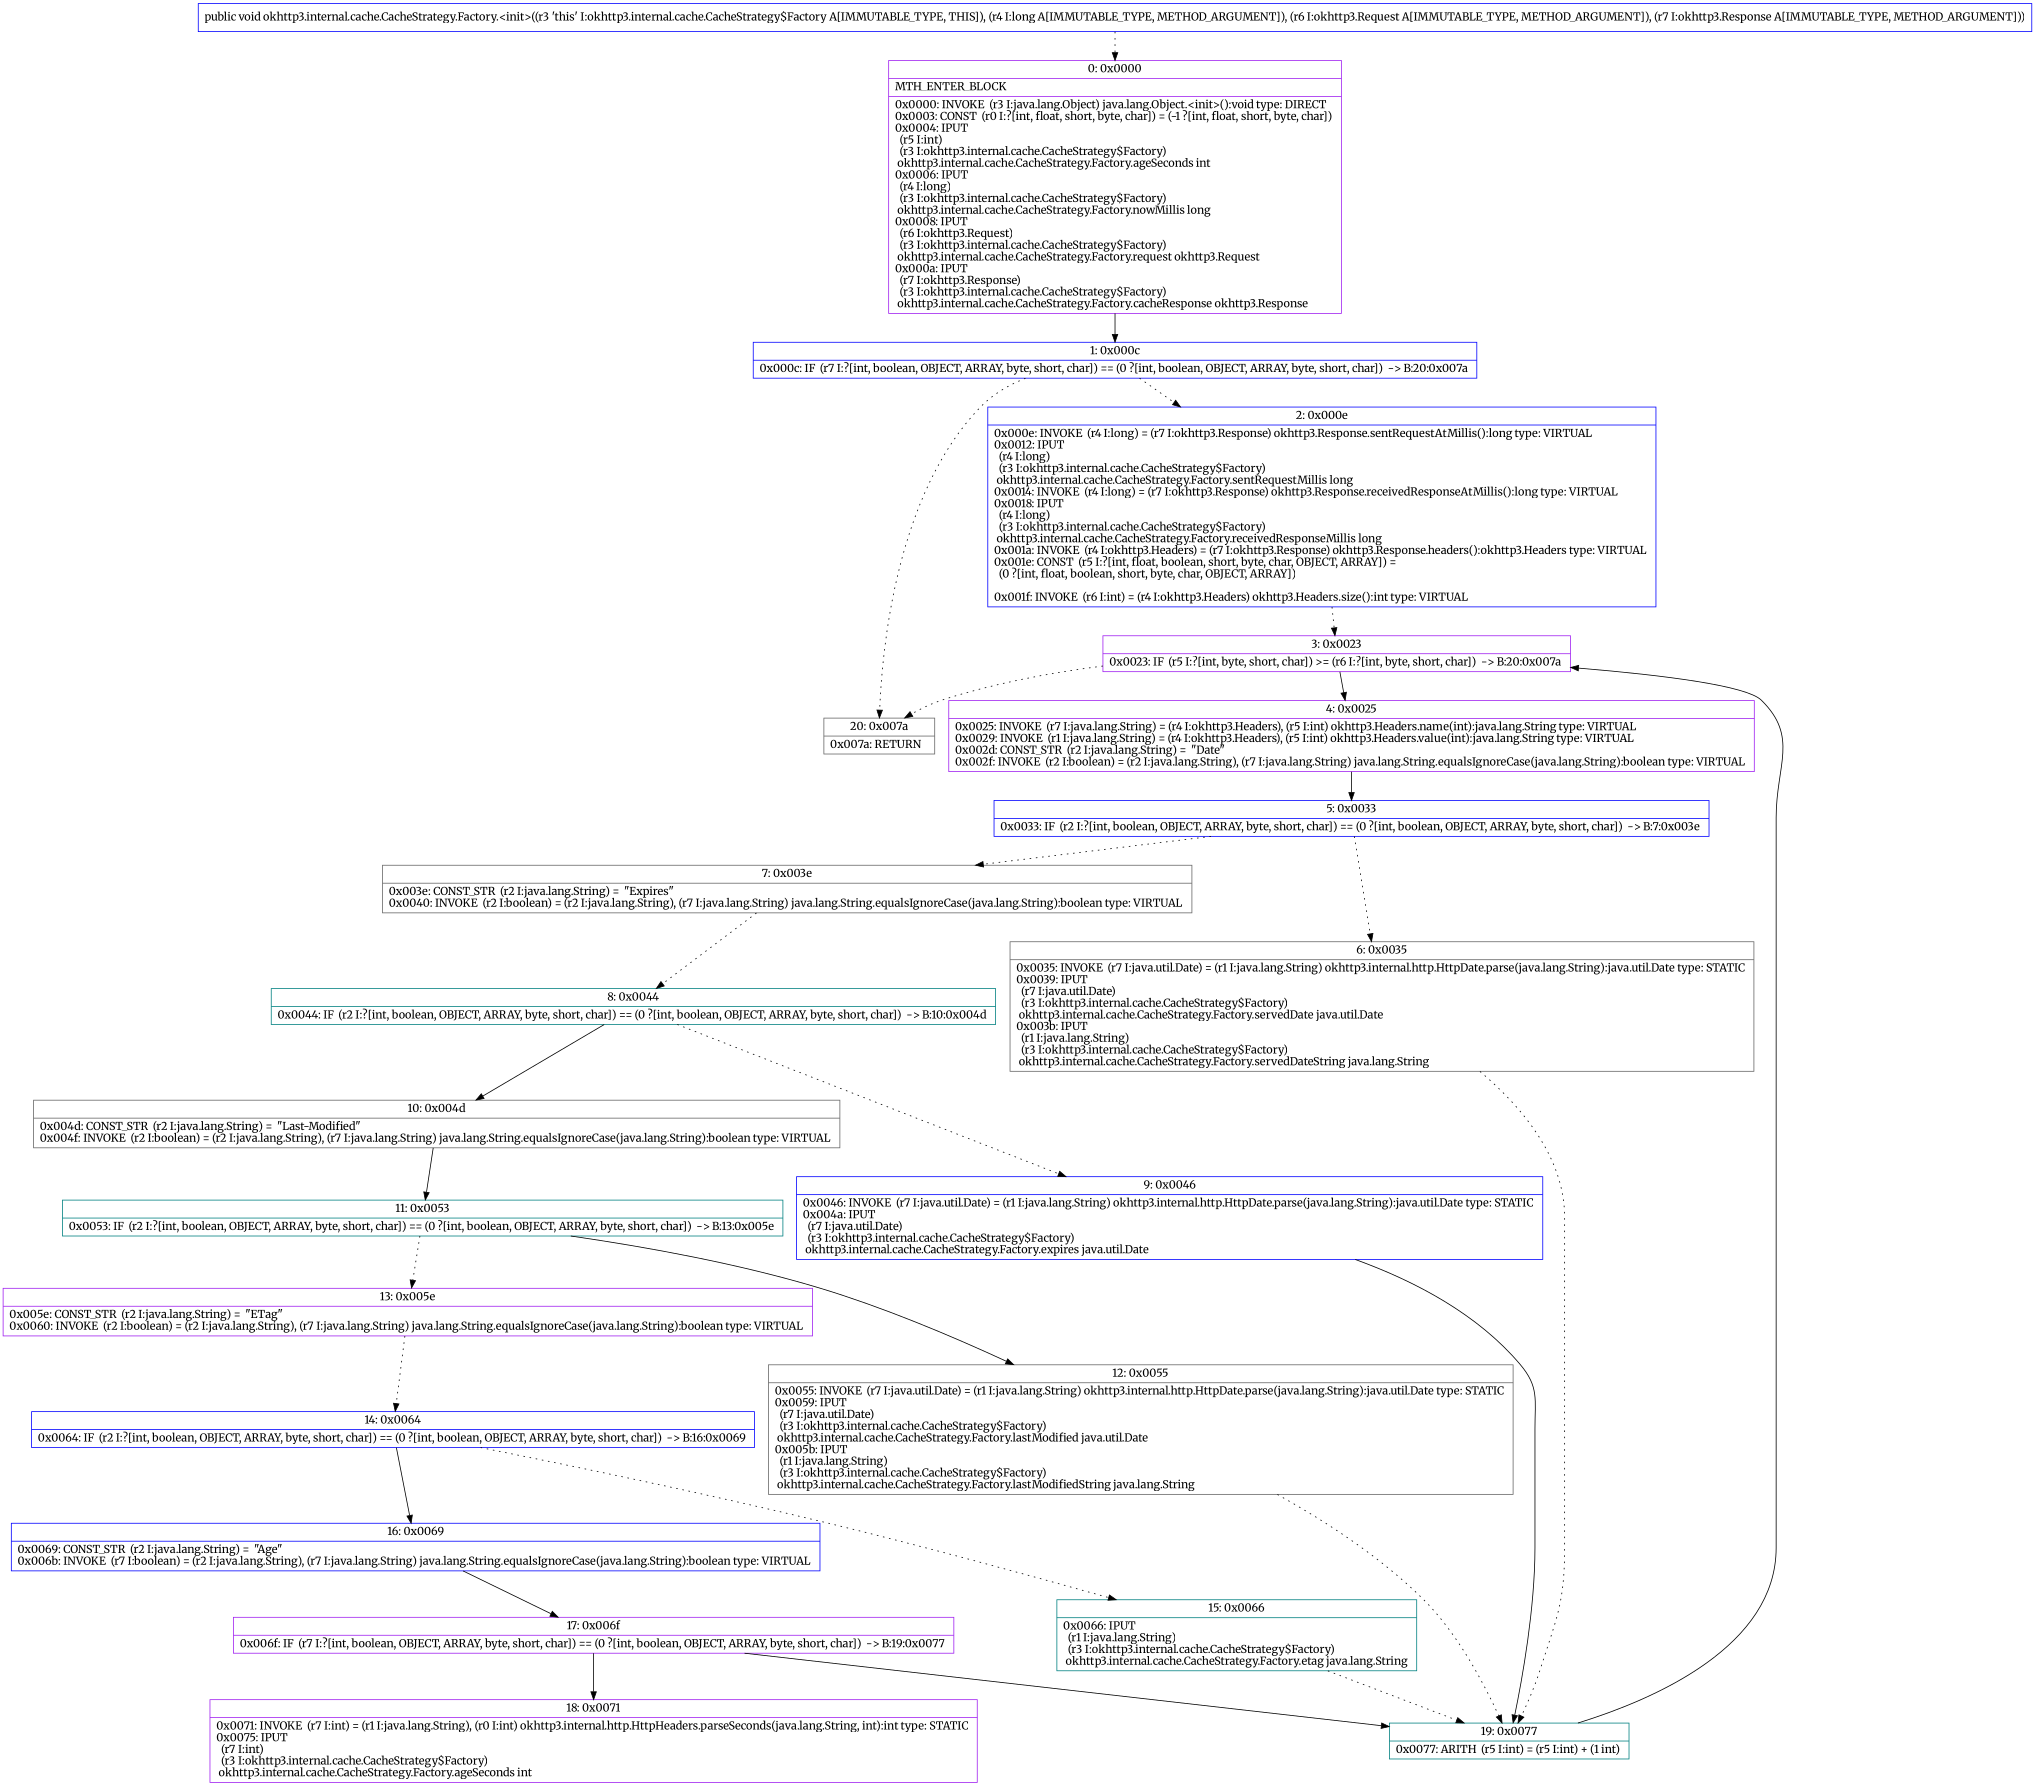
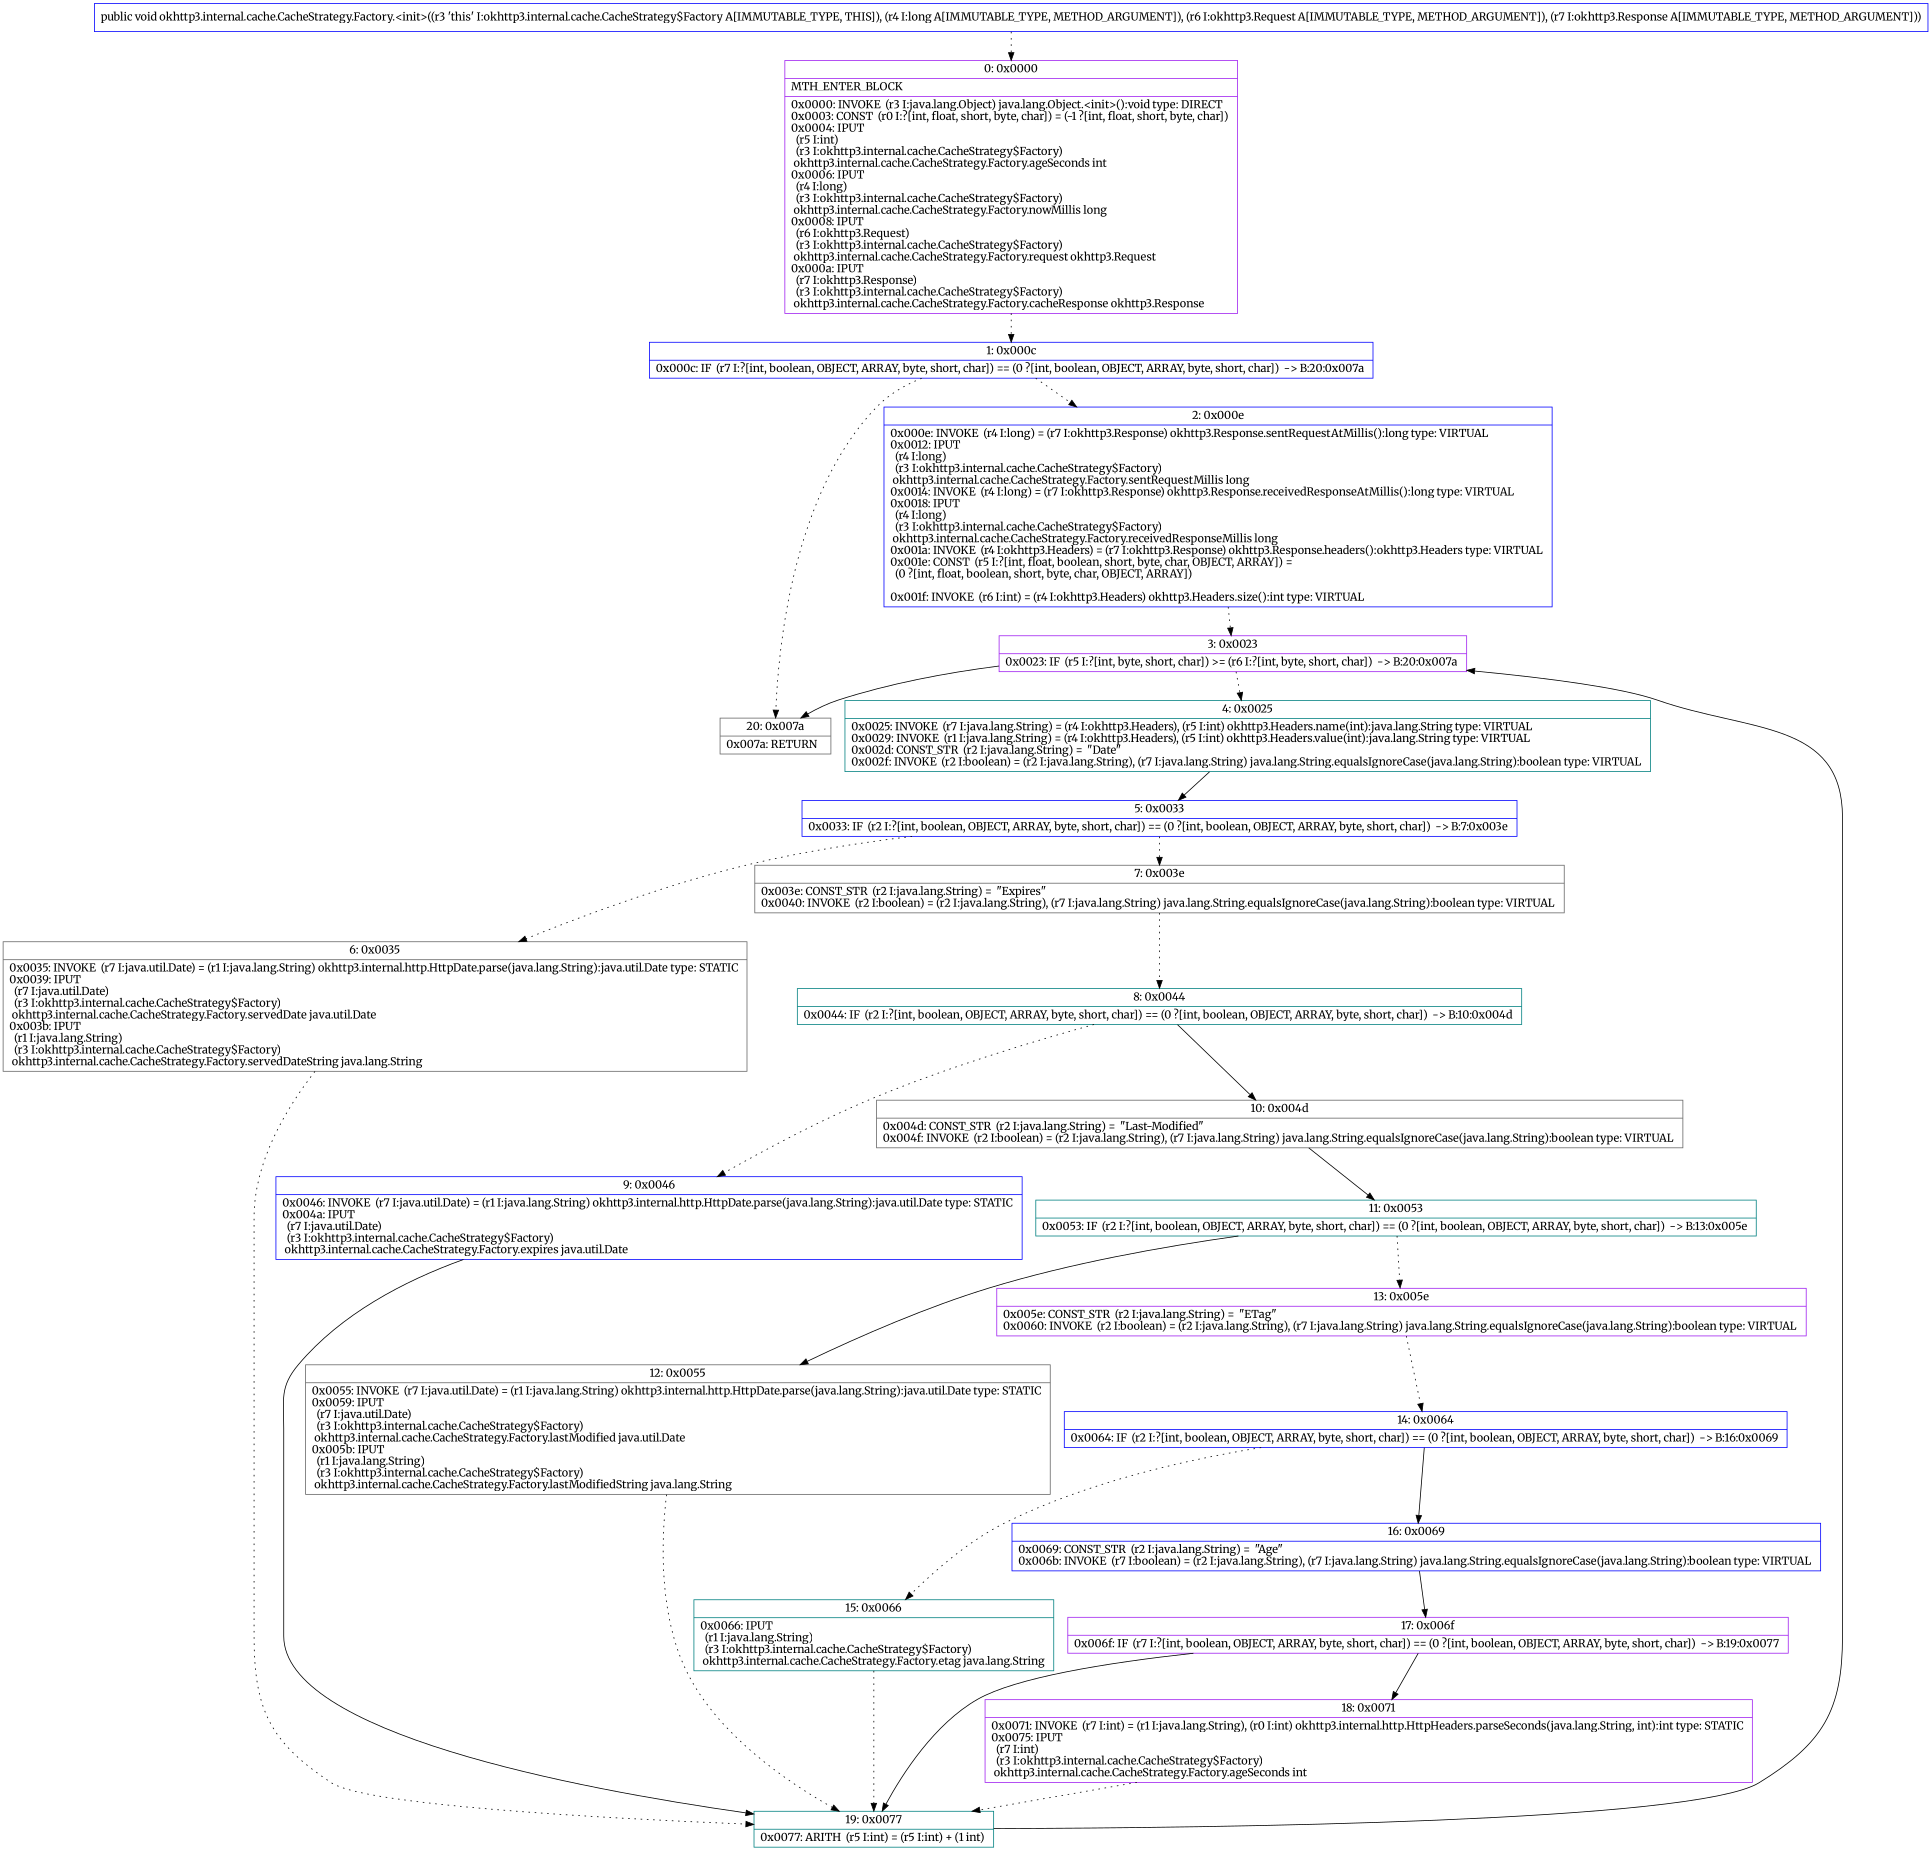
(1115, 324) -> (1011, 324)
(1342, 682) -> (1238, 682)
(1005, 683) -> (902, 683)
(1352, 736) -> (1248, 736)
none -> (1058, 1796)
